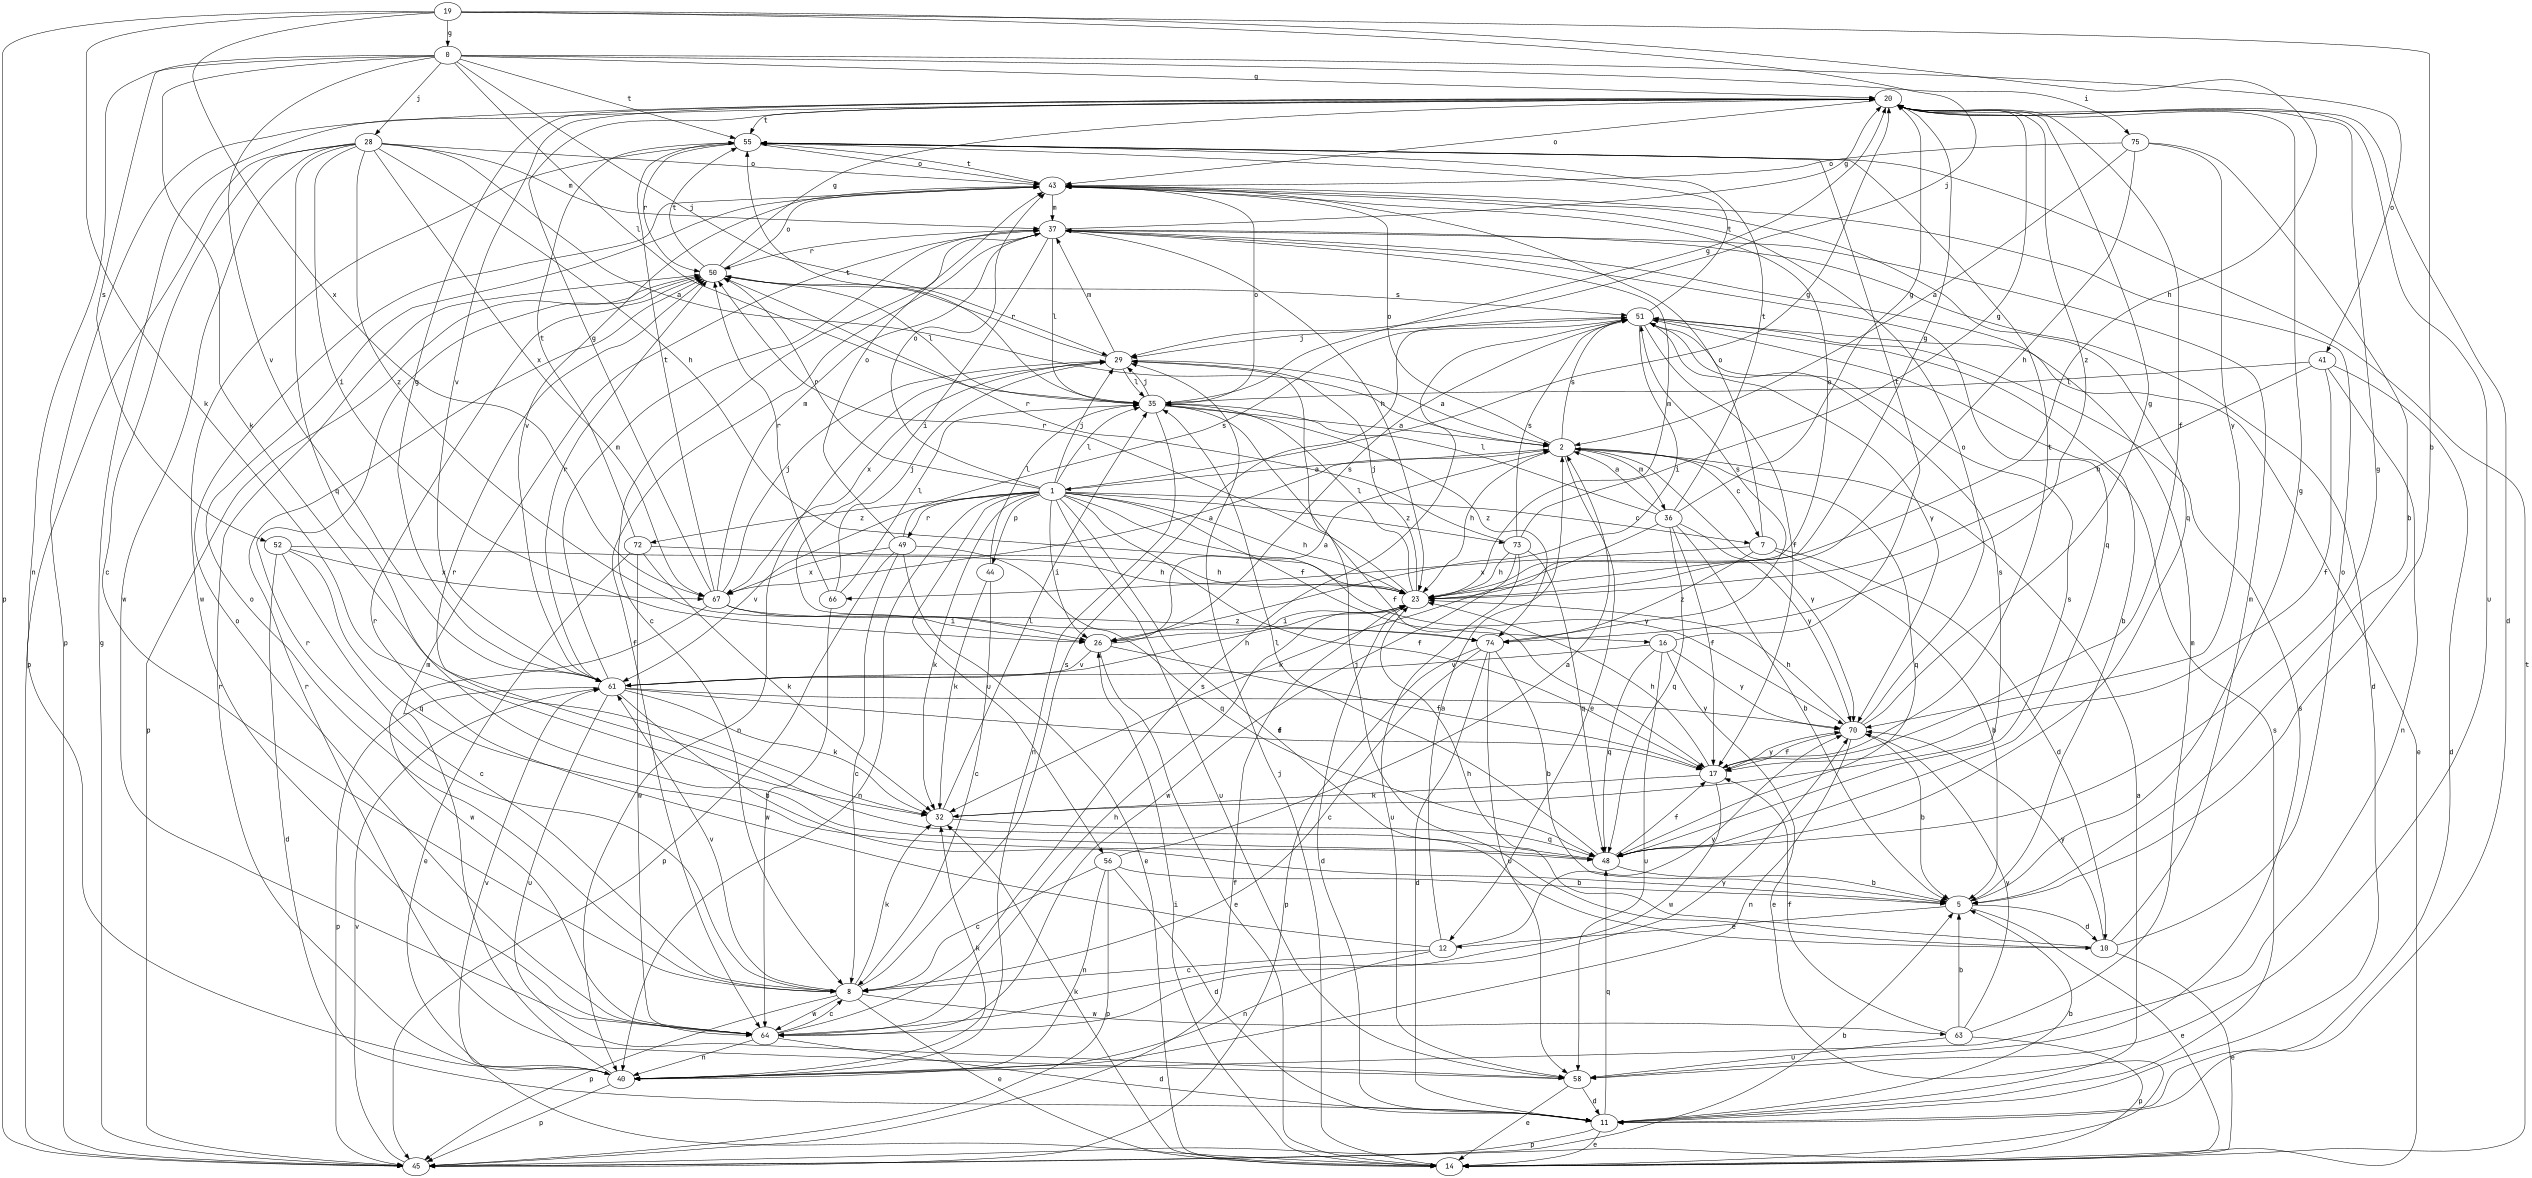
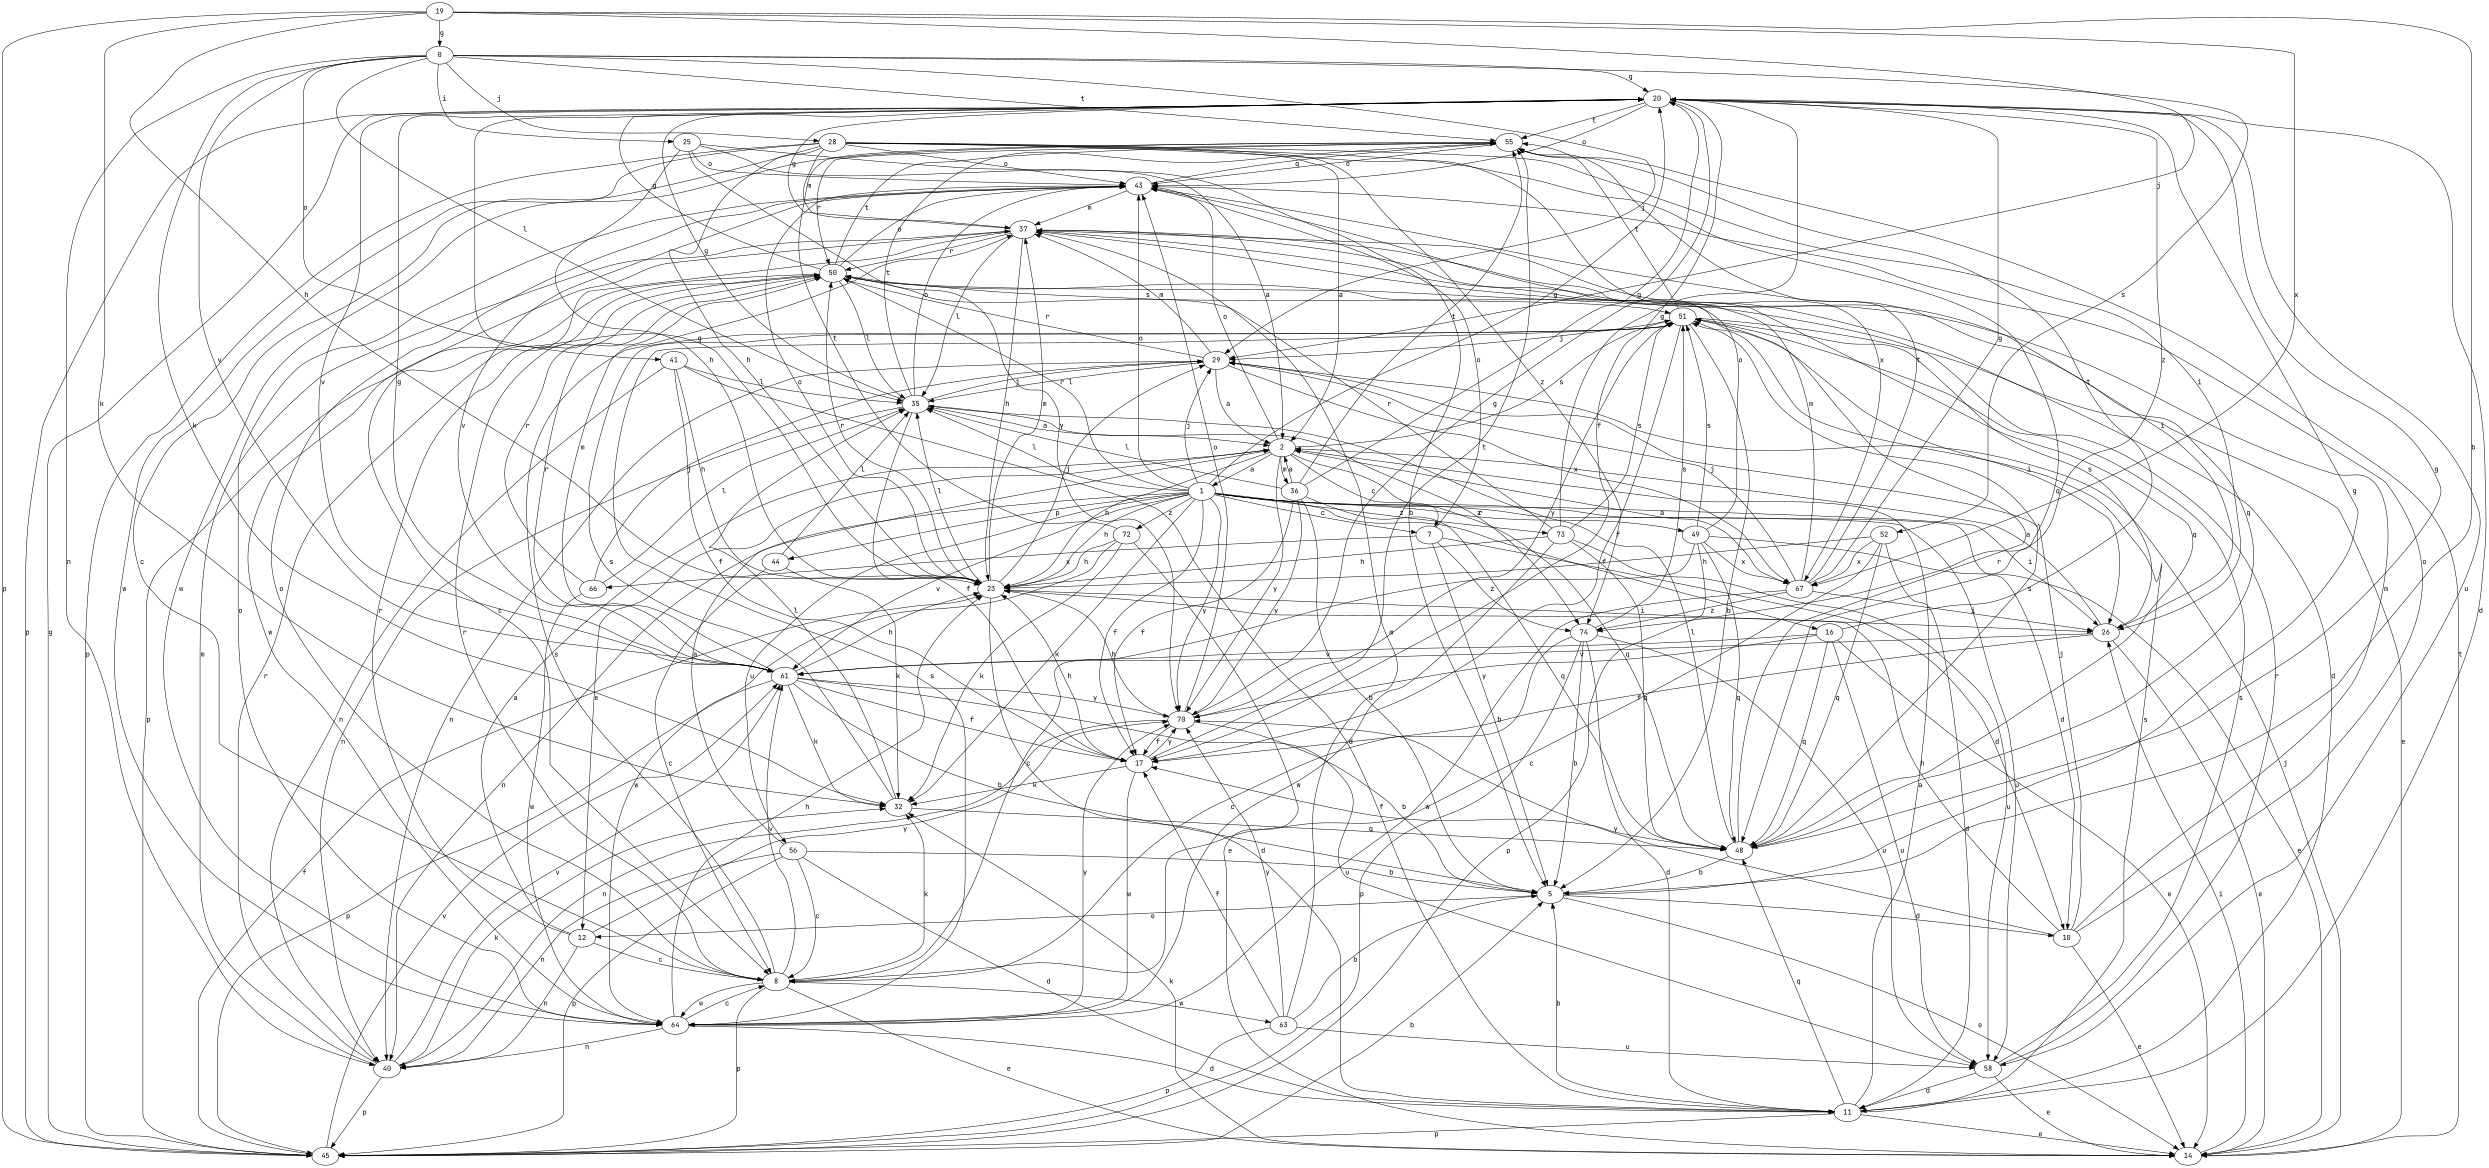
(2135, 142) -> (687, 142)
(969, 164) -> (1297, 164)
(635, 643) -> (270, 633)
(1301, 654) -> none
